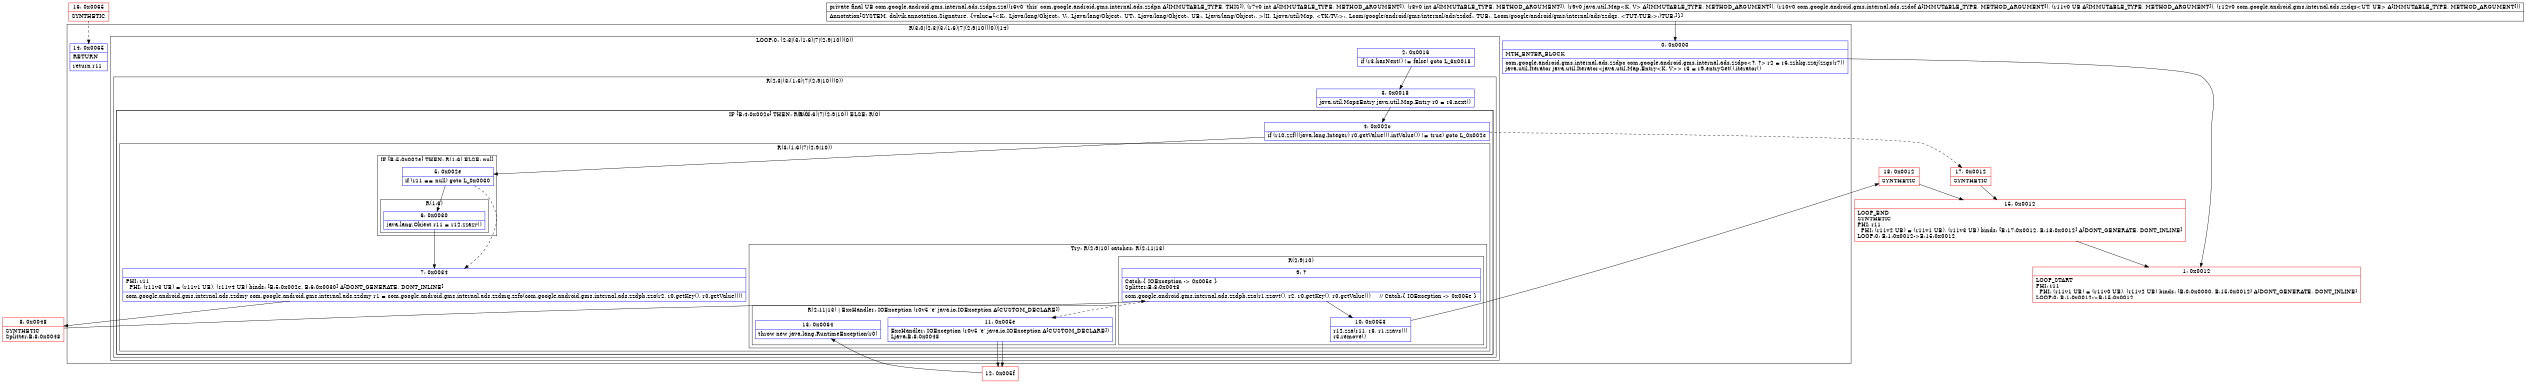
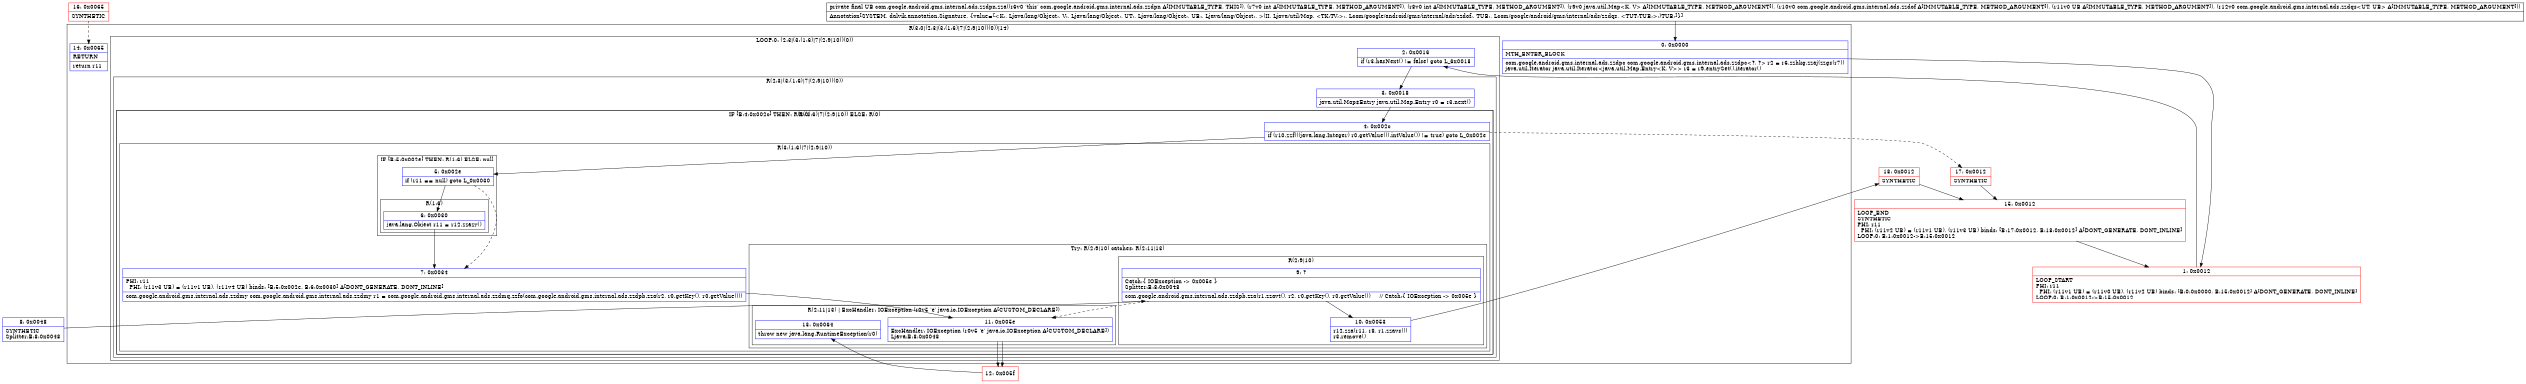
none -> (1896, 78)
(179, 313) -> (848, 302)
(33, 330) -> (33, 330)
